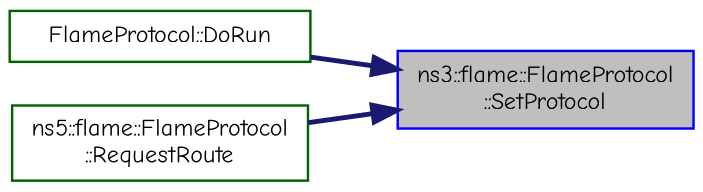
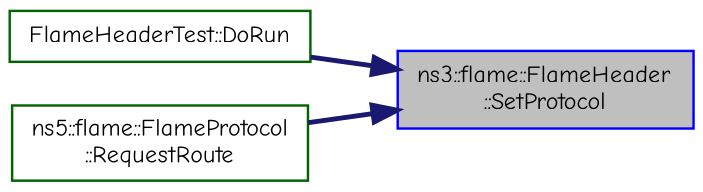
(160, 36) -> (160, 36)
(546, 90) -> (546, 90)
